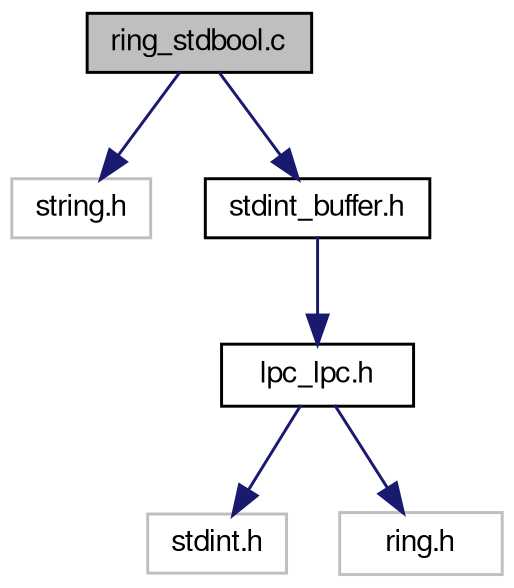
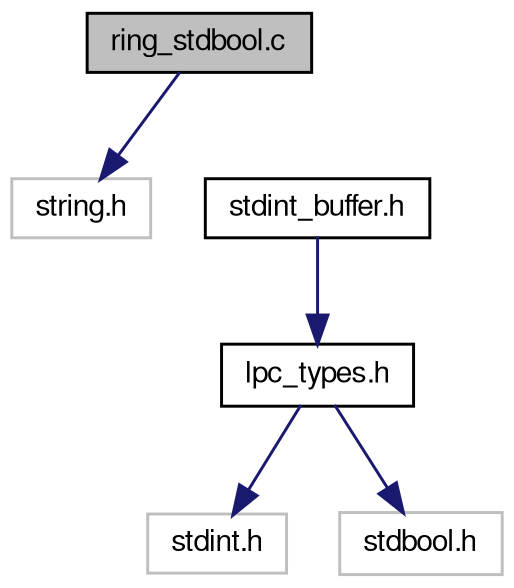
(250, 114) -> none
(318, 375) -> (318, 375)
(421, 544) -> (421, 544)
